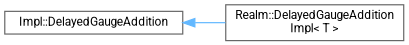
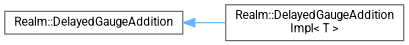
(94, 23) -> (94, 23)
